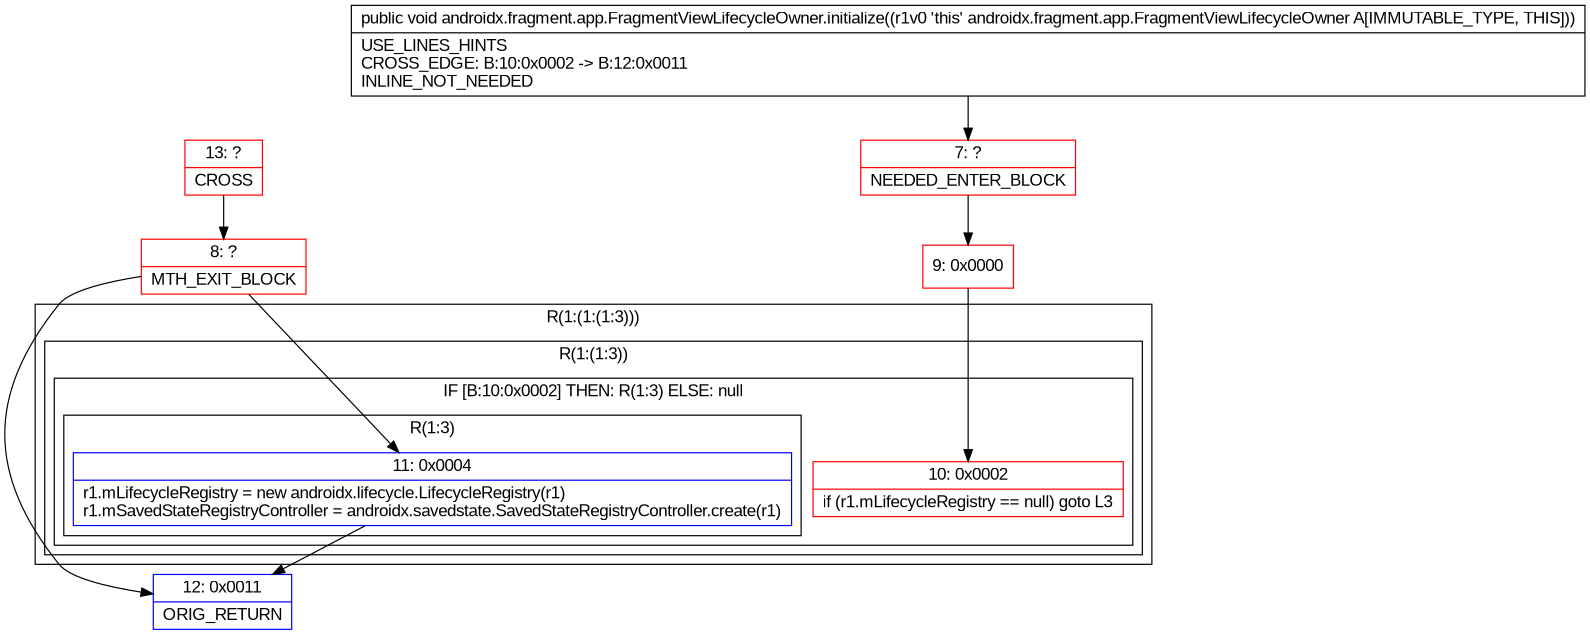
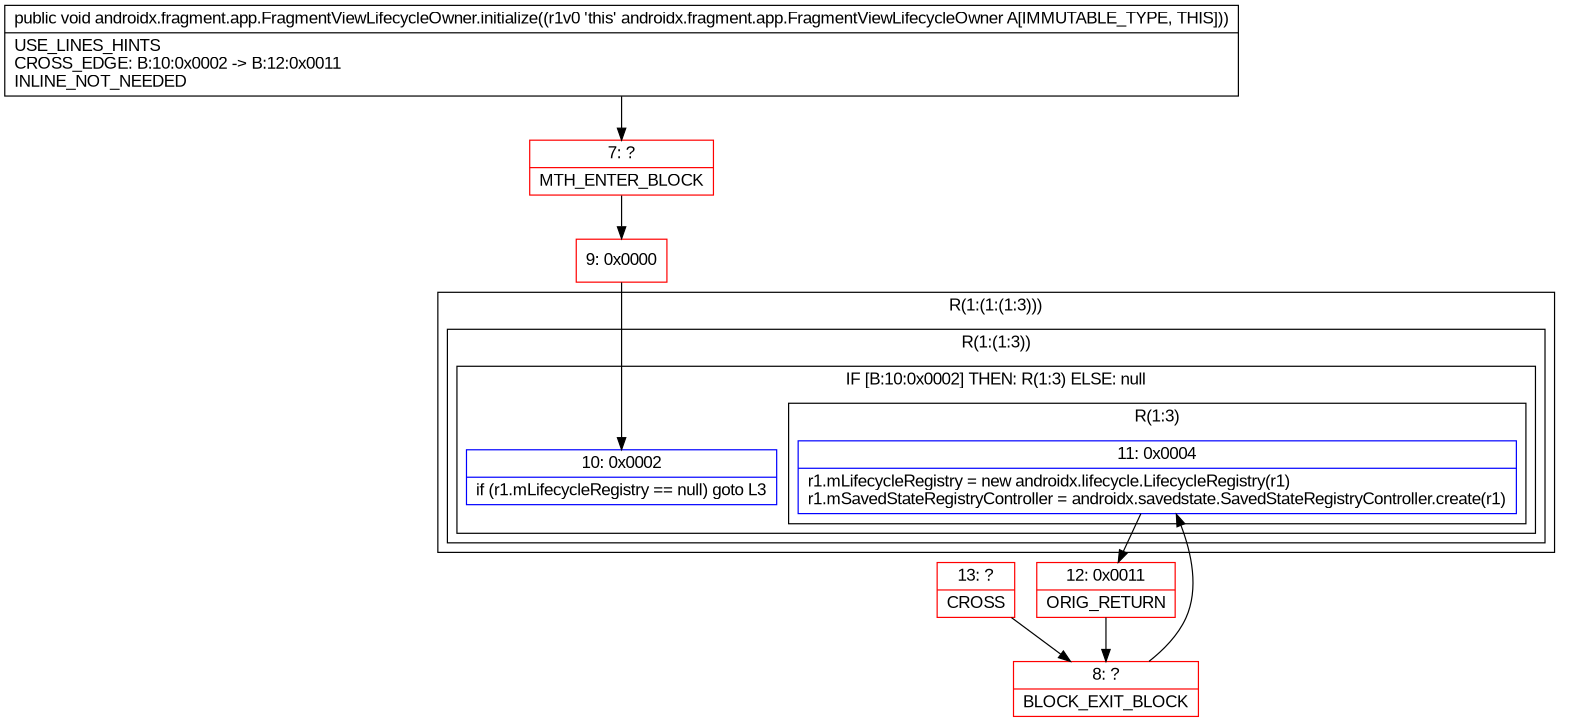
(968, 181) -> (622, 181)
(224, 280) -> (1106, 702)
(5, 434) -> (1106, 633)
(968, 489) -> (622, 477)
(222, 602) -> (1106, 590)
